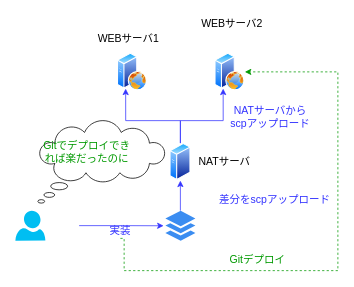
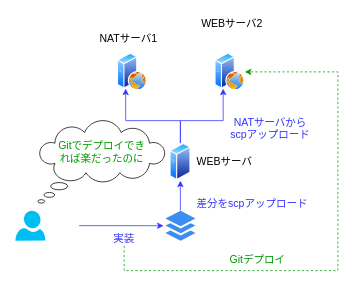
(129, 38) -> (129, 38)
(270, 117) -> (270, 128)
(87, 151) -> (102, 151)
(225, 162) -> (225, 162)
(275, 199) -> (252, 203)
(120, 231) -> (124, 238)
